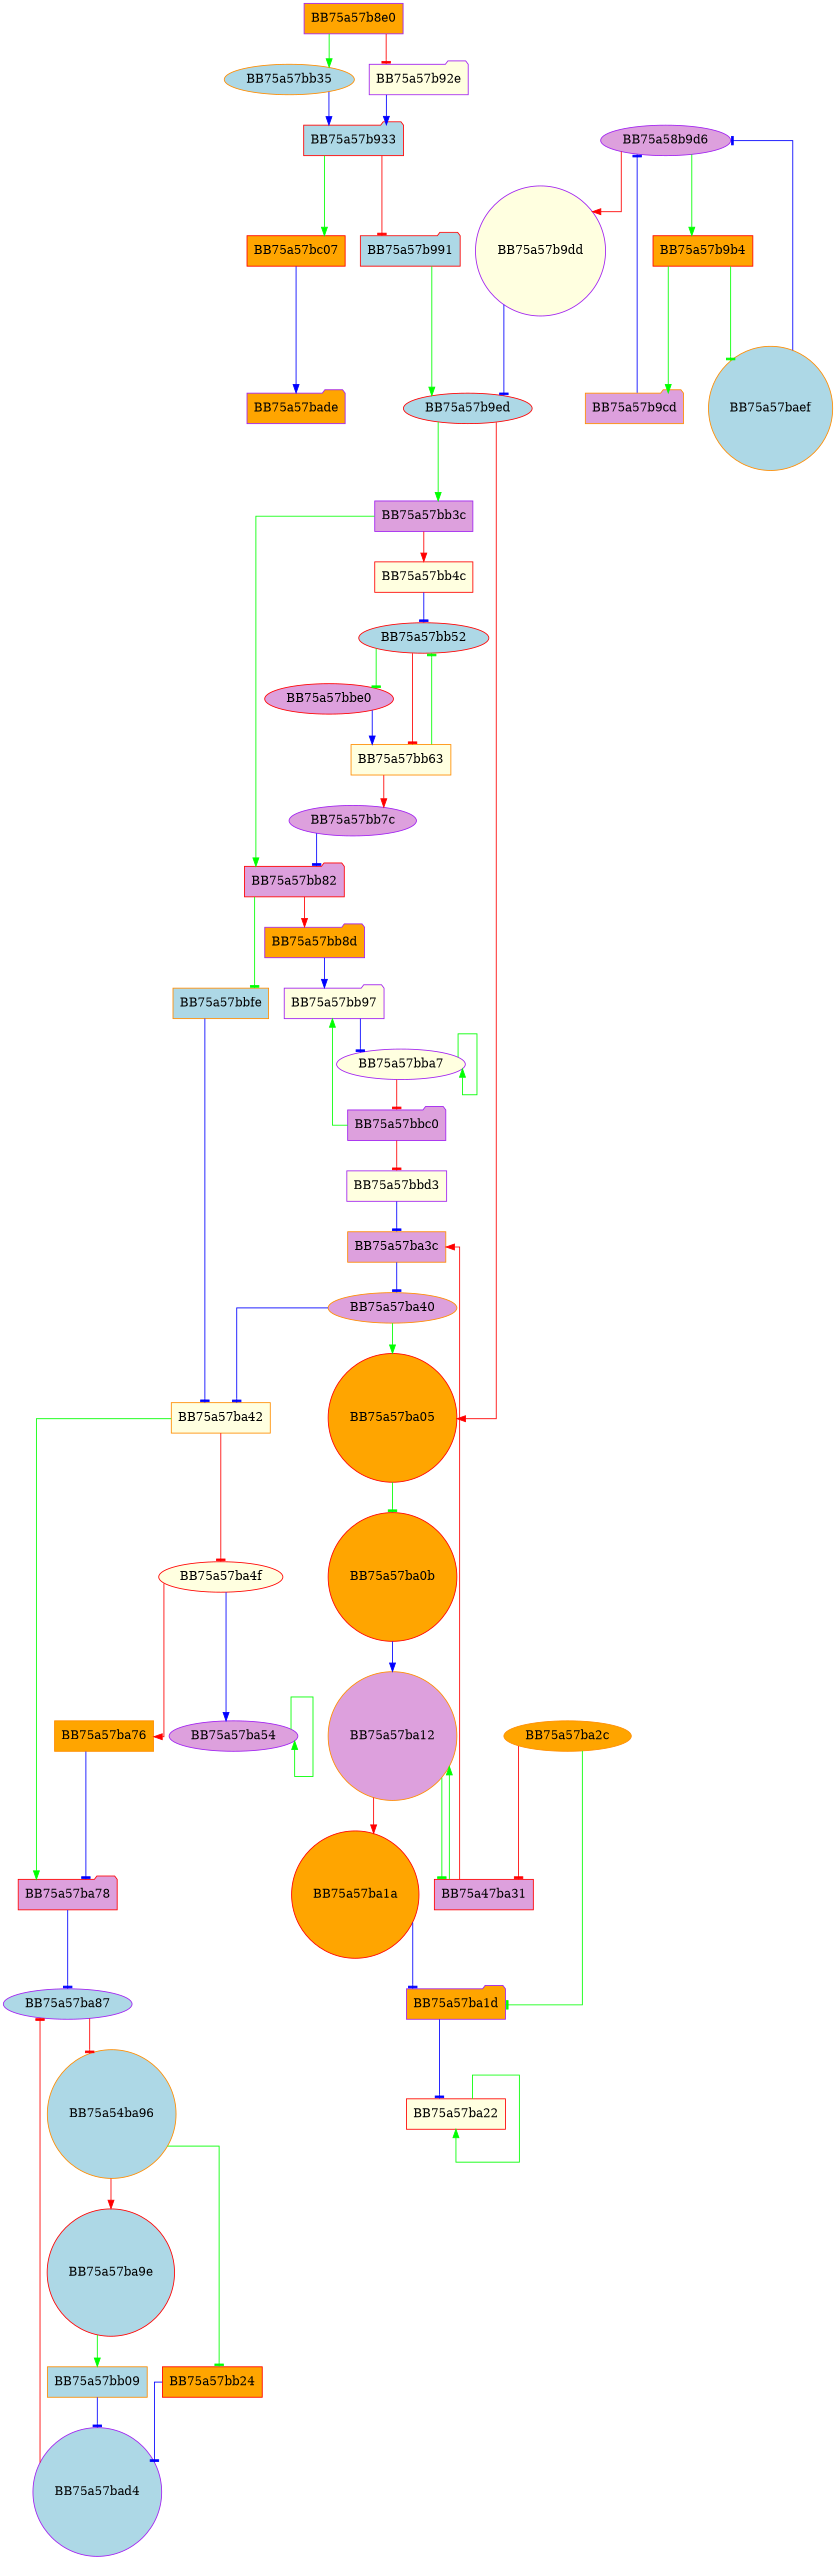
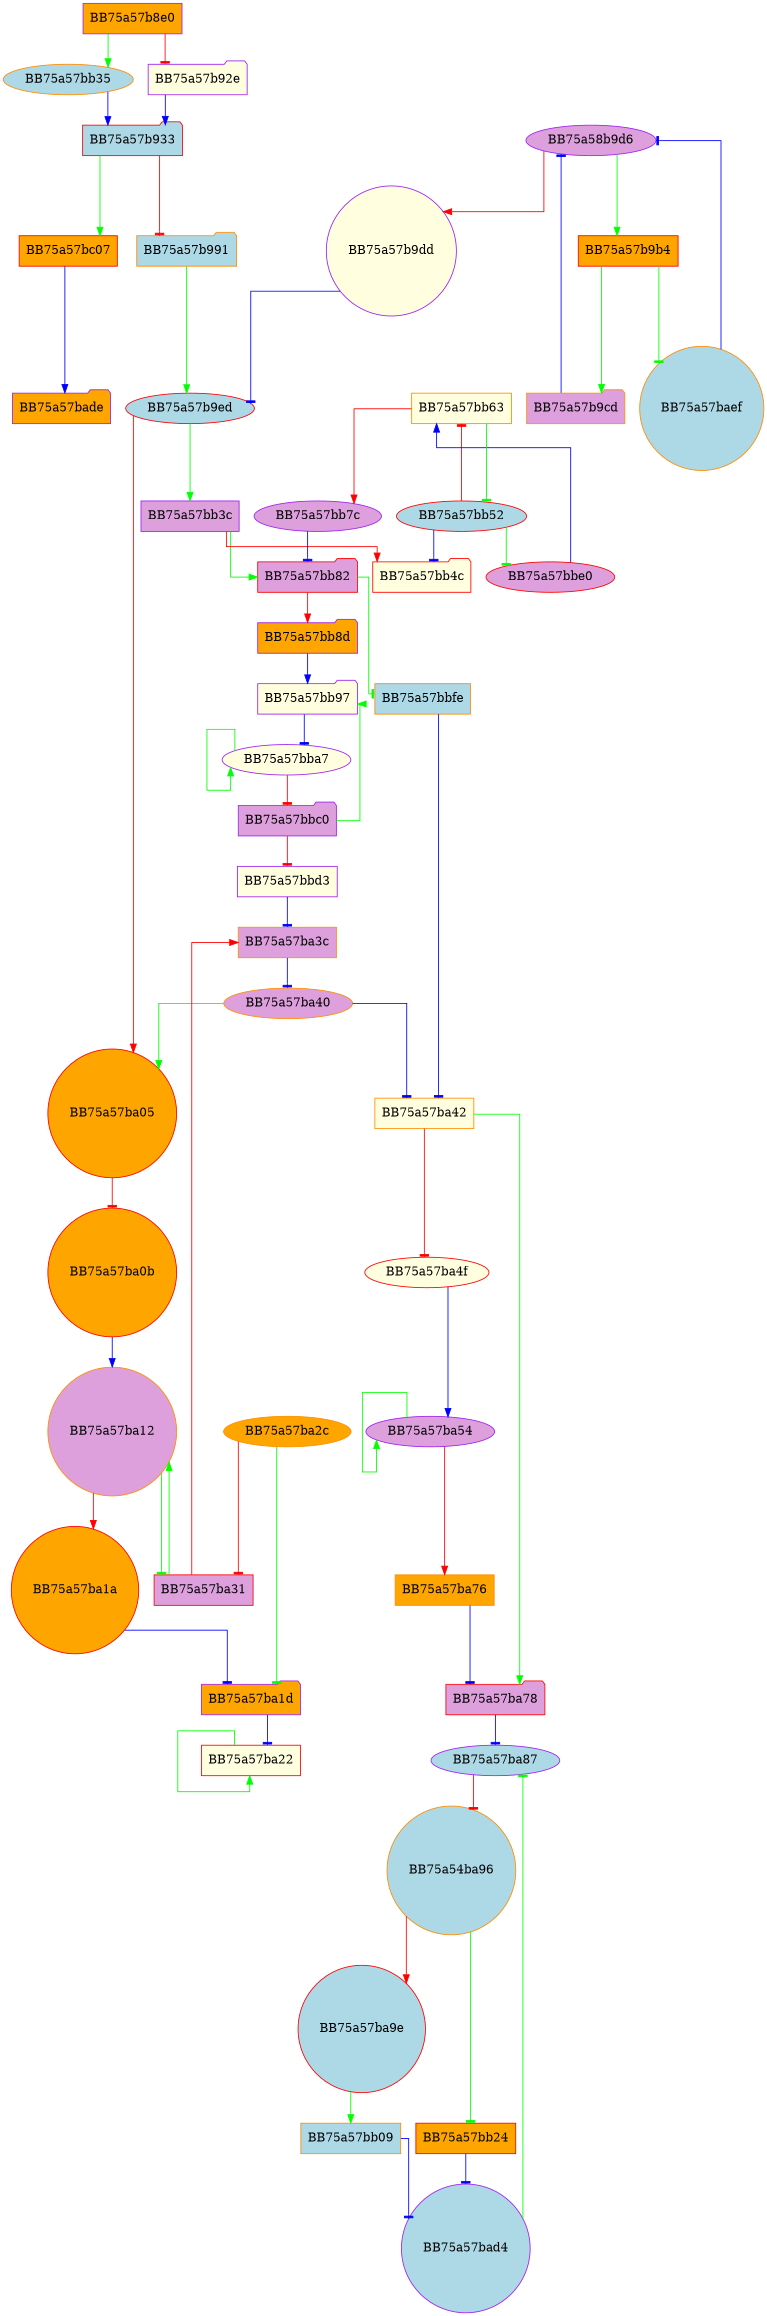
(410, 251) -> (187, 251)
(424, 577) -> (422, 577)
(424, 605) -> (434, 544)
(393, 1495) -> (112, 1191)
(164, 1661) -> (445, 1506)
(484, 1895) -> (204, 1590)
(40, 2242) -> (523, 1999)
